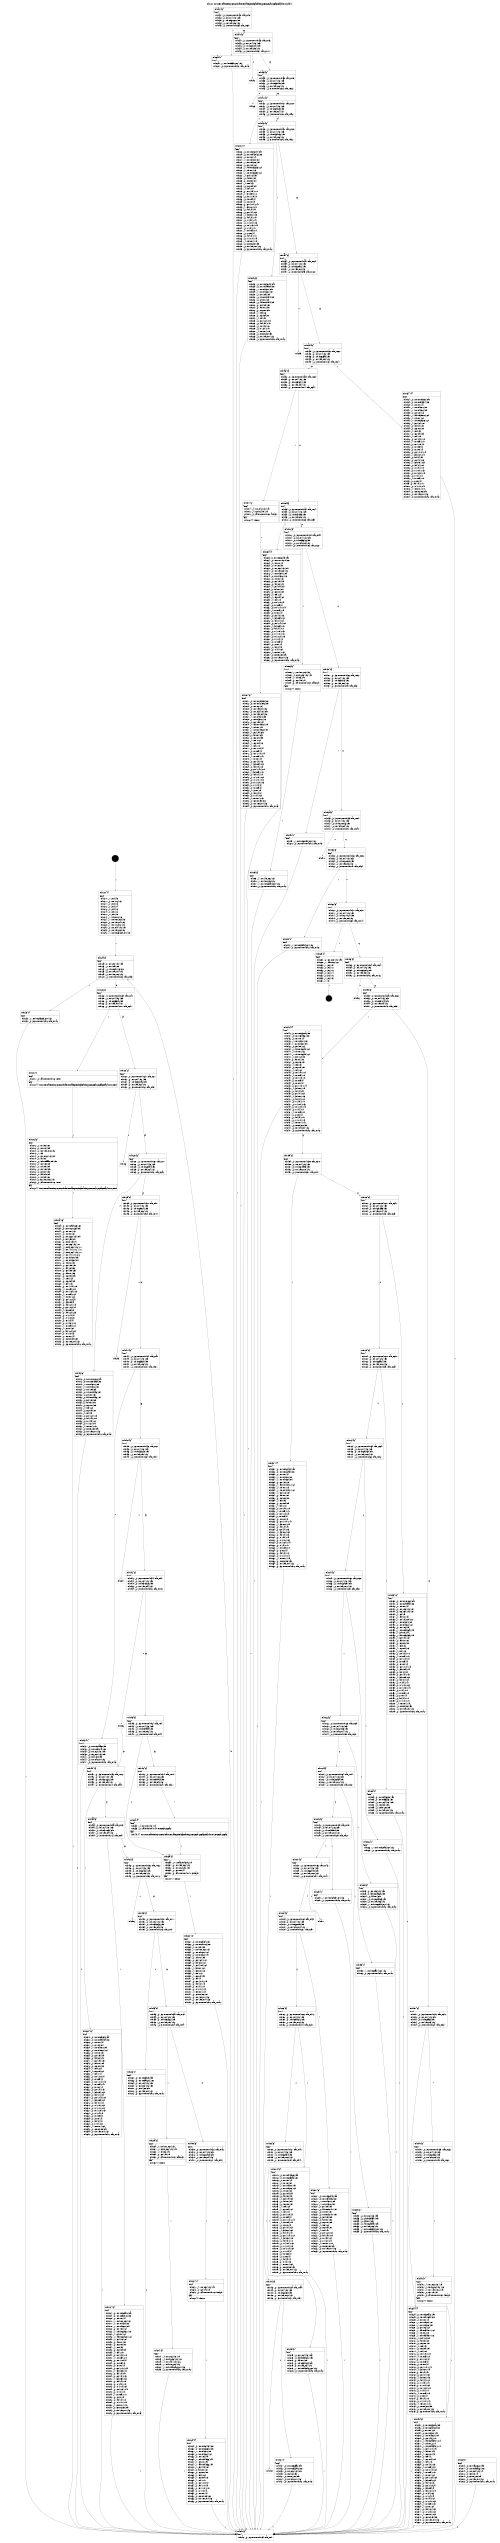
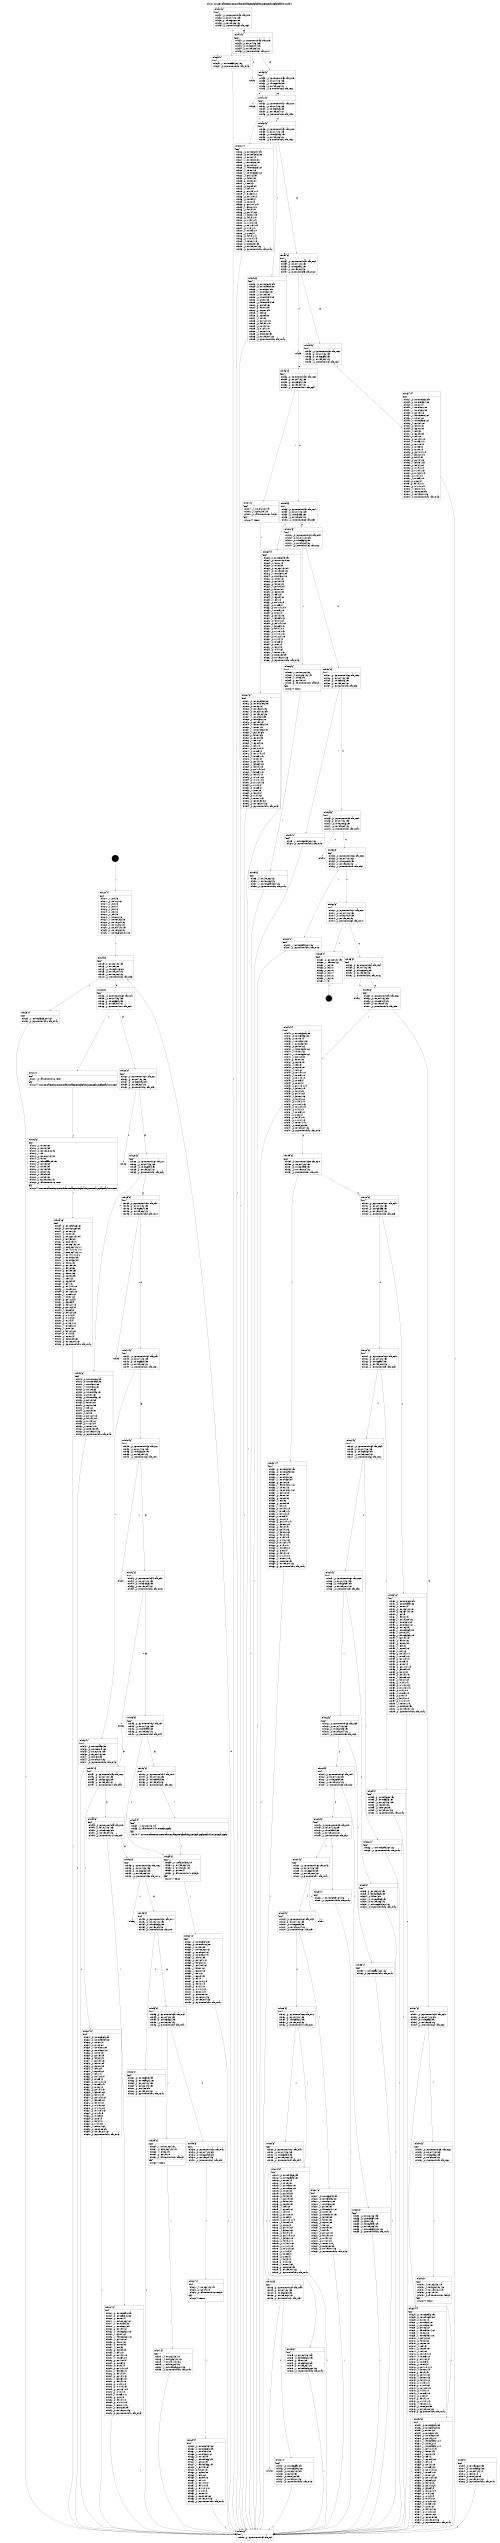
(311, 366) -> (298, 362)
